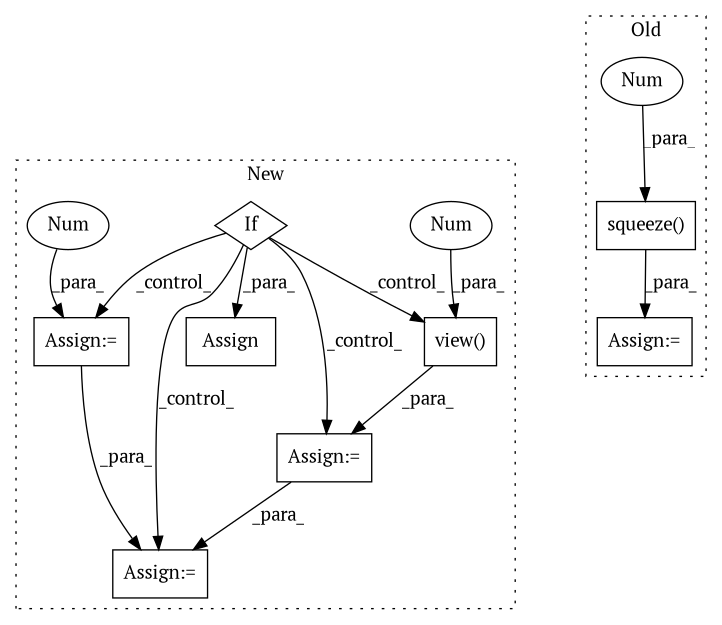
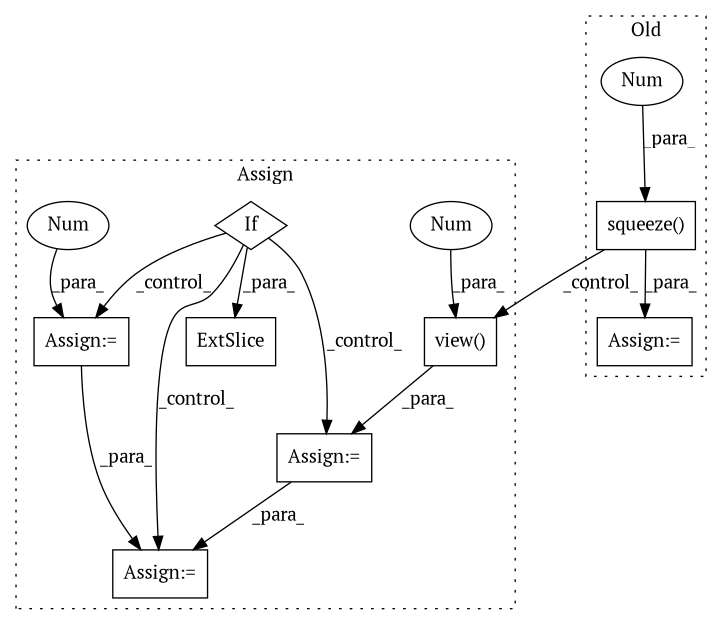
(266, 176) -> (266, 176)
(340, 277) -> (554, 279)
(231, 342) -> (231, 342)
